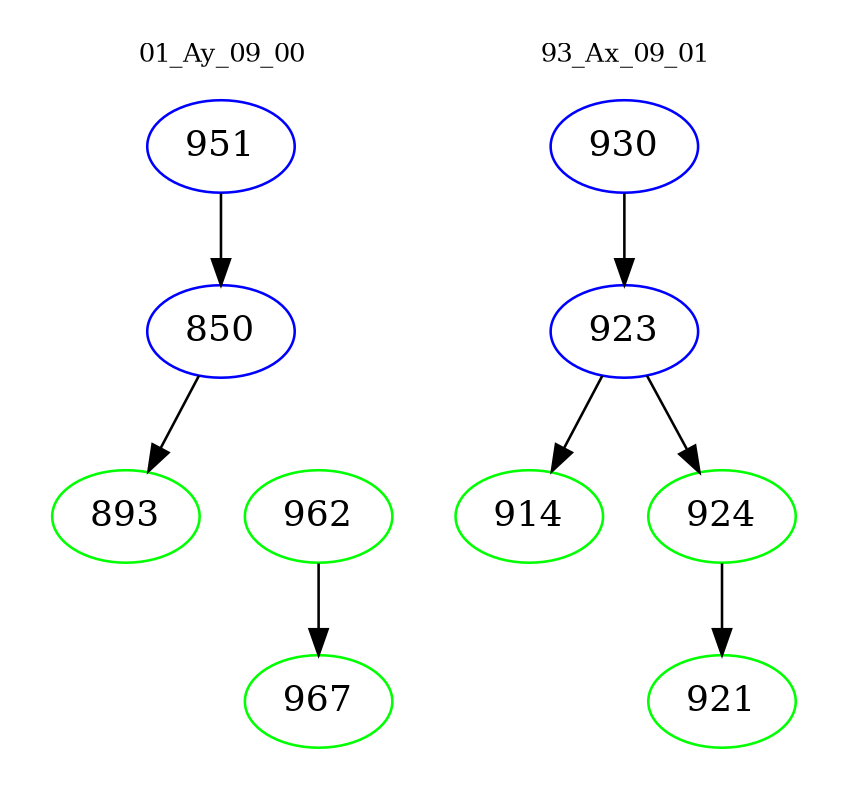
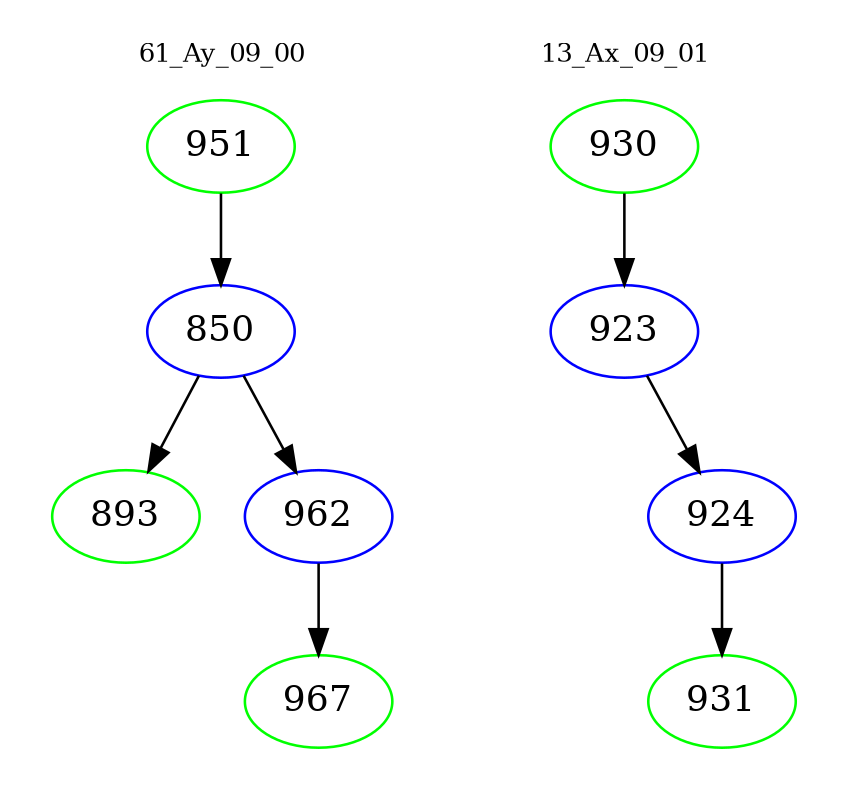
(222, 55) -> (222, 55)
(626, 55) -> (626, 55)
(221, 146) -> (221, 146)
(624, 146) -> (624, 146)
none -> (264, 412)
(319, 516) -> (319, 516)
(529, 516) -> none
(722, 516) -> (722, 516)
(722, 701) -> (722, 701)
